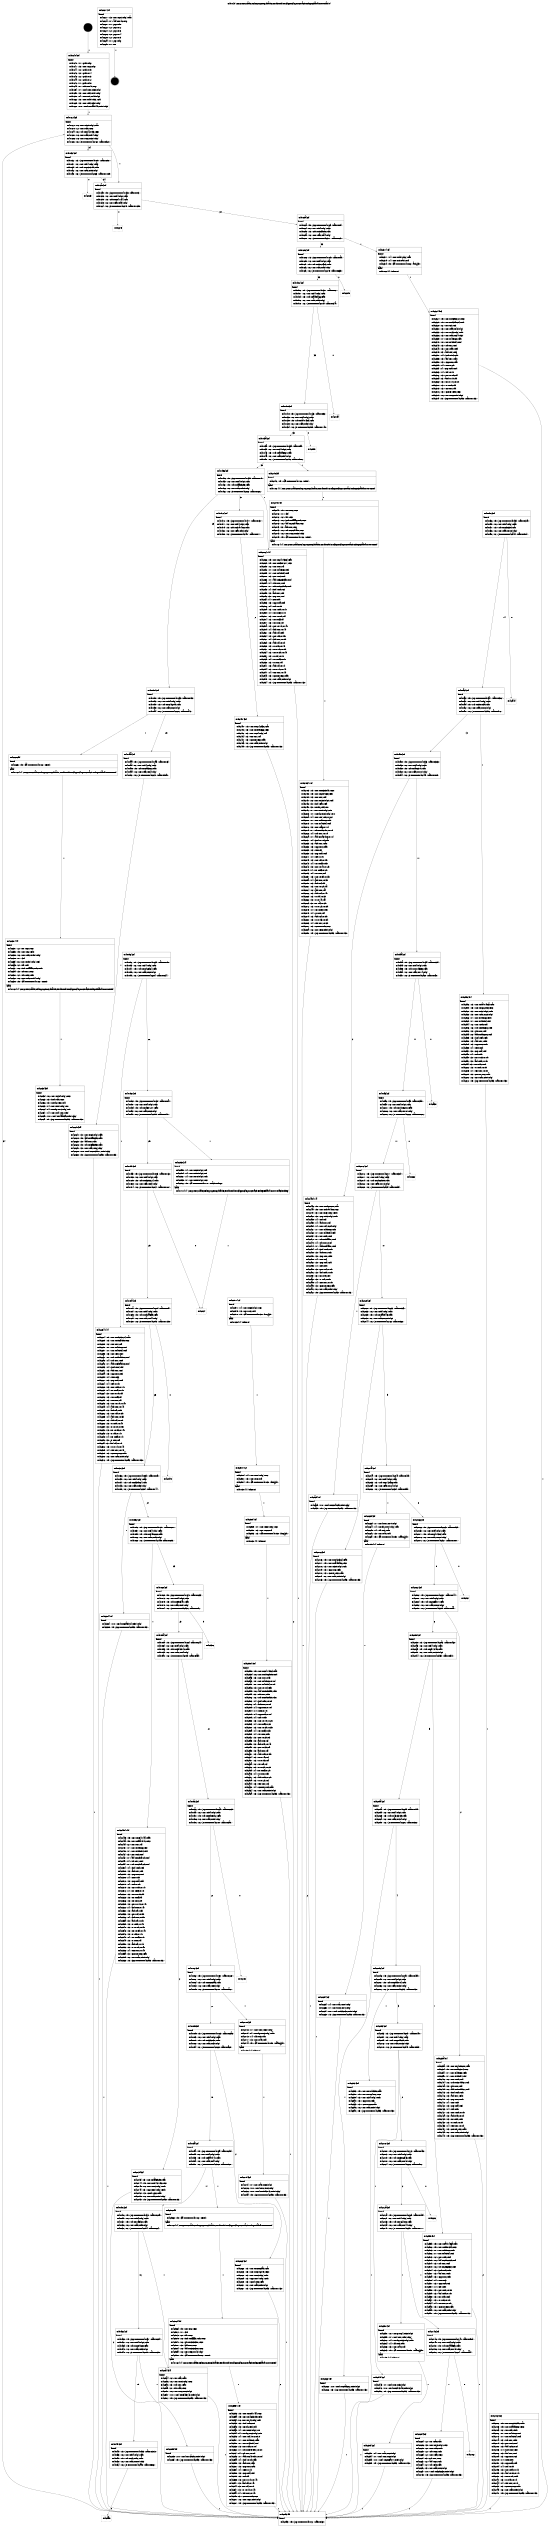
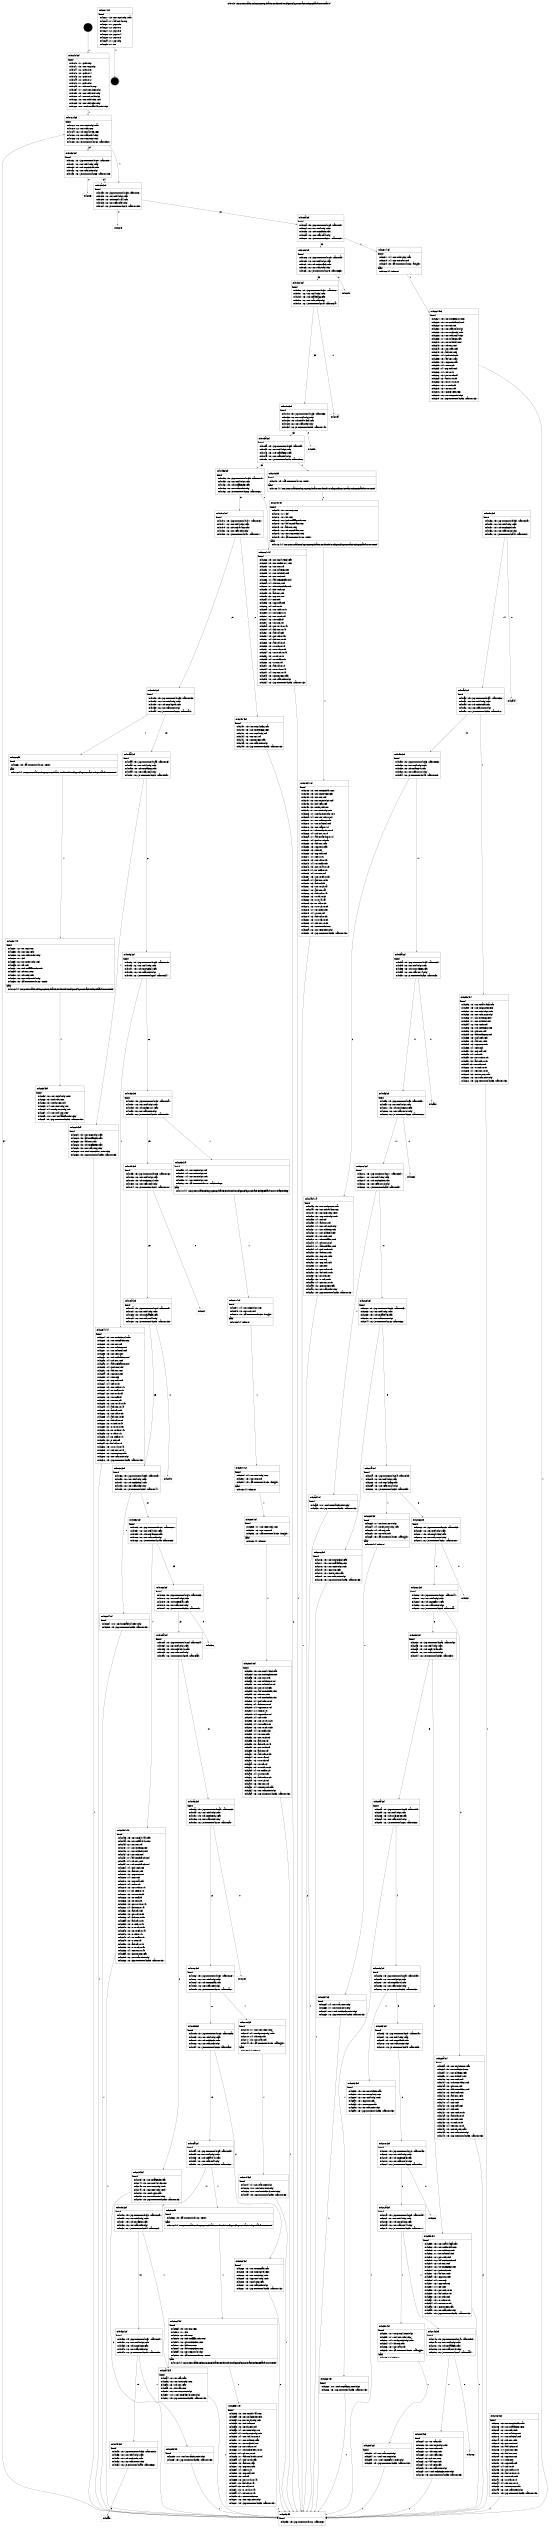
(172, 584) -> (210, 613)
none -> (146, 865)
(215, 1251) -> (241, 1245)
(397, 2385) -> none
